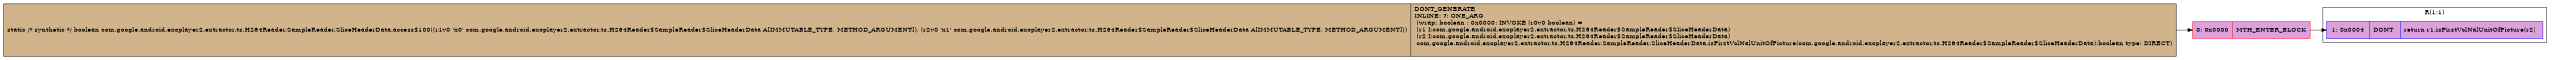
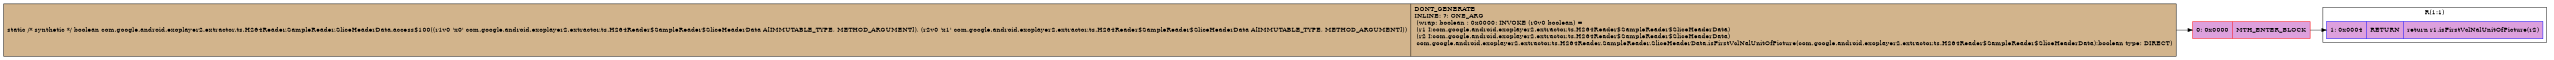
(2383, 30) -> (2385, 30)
